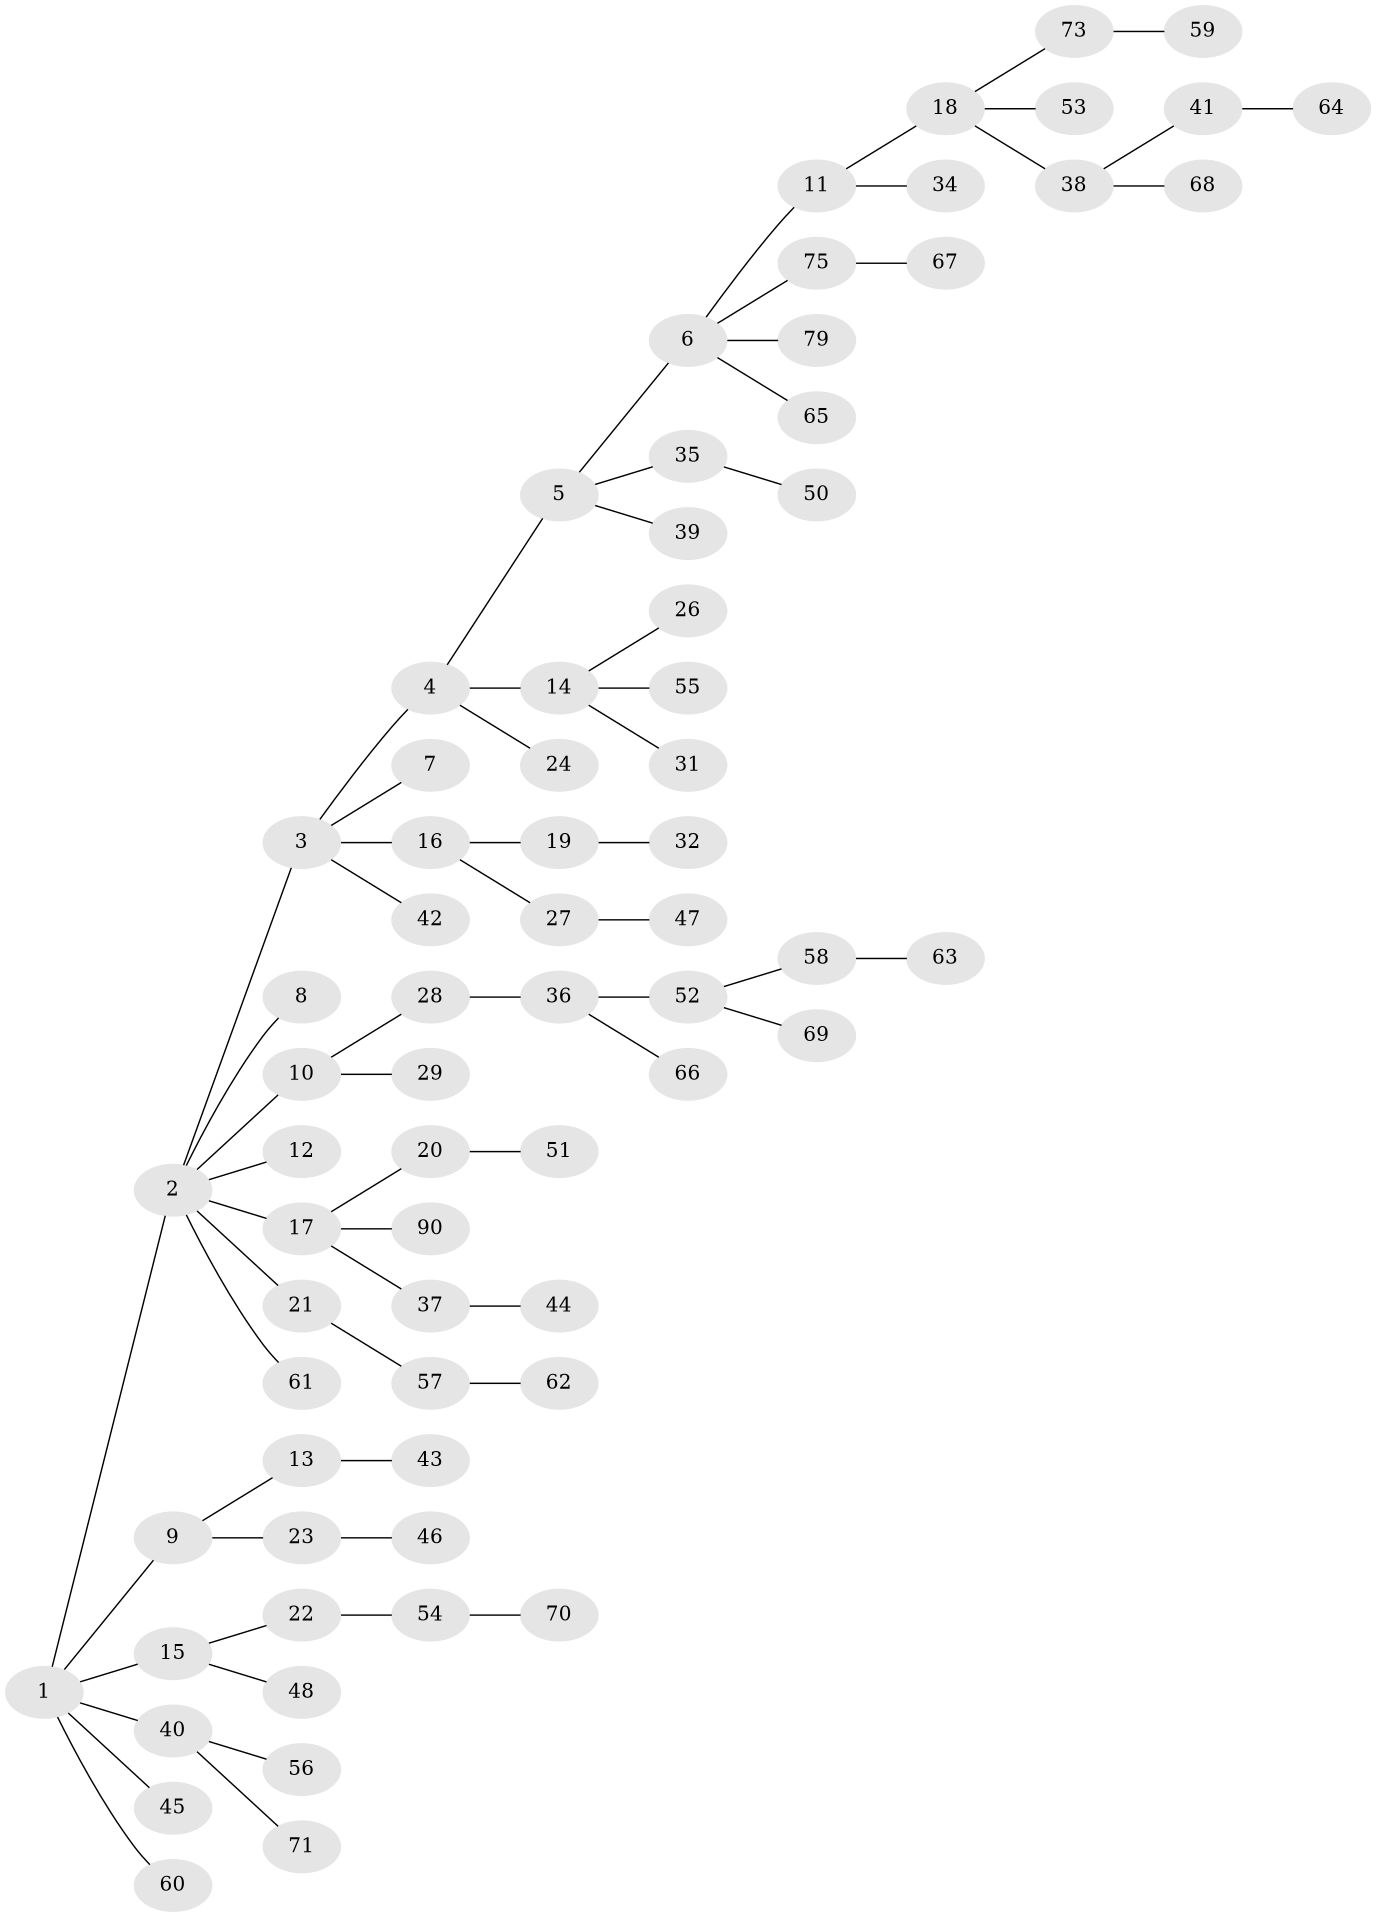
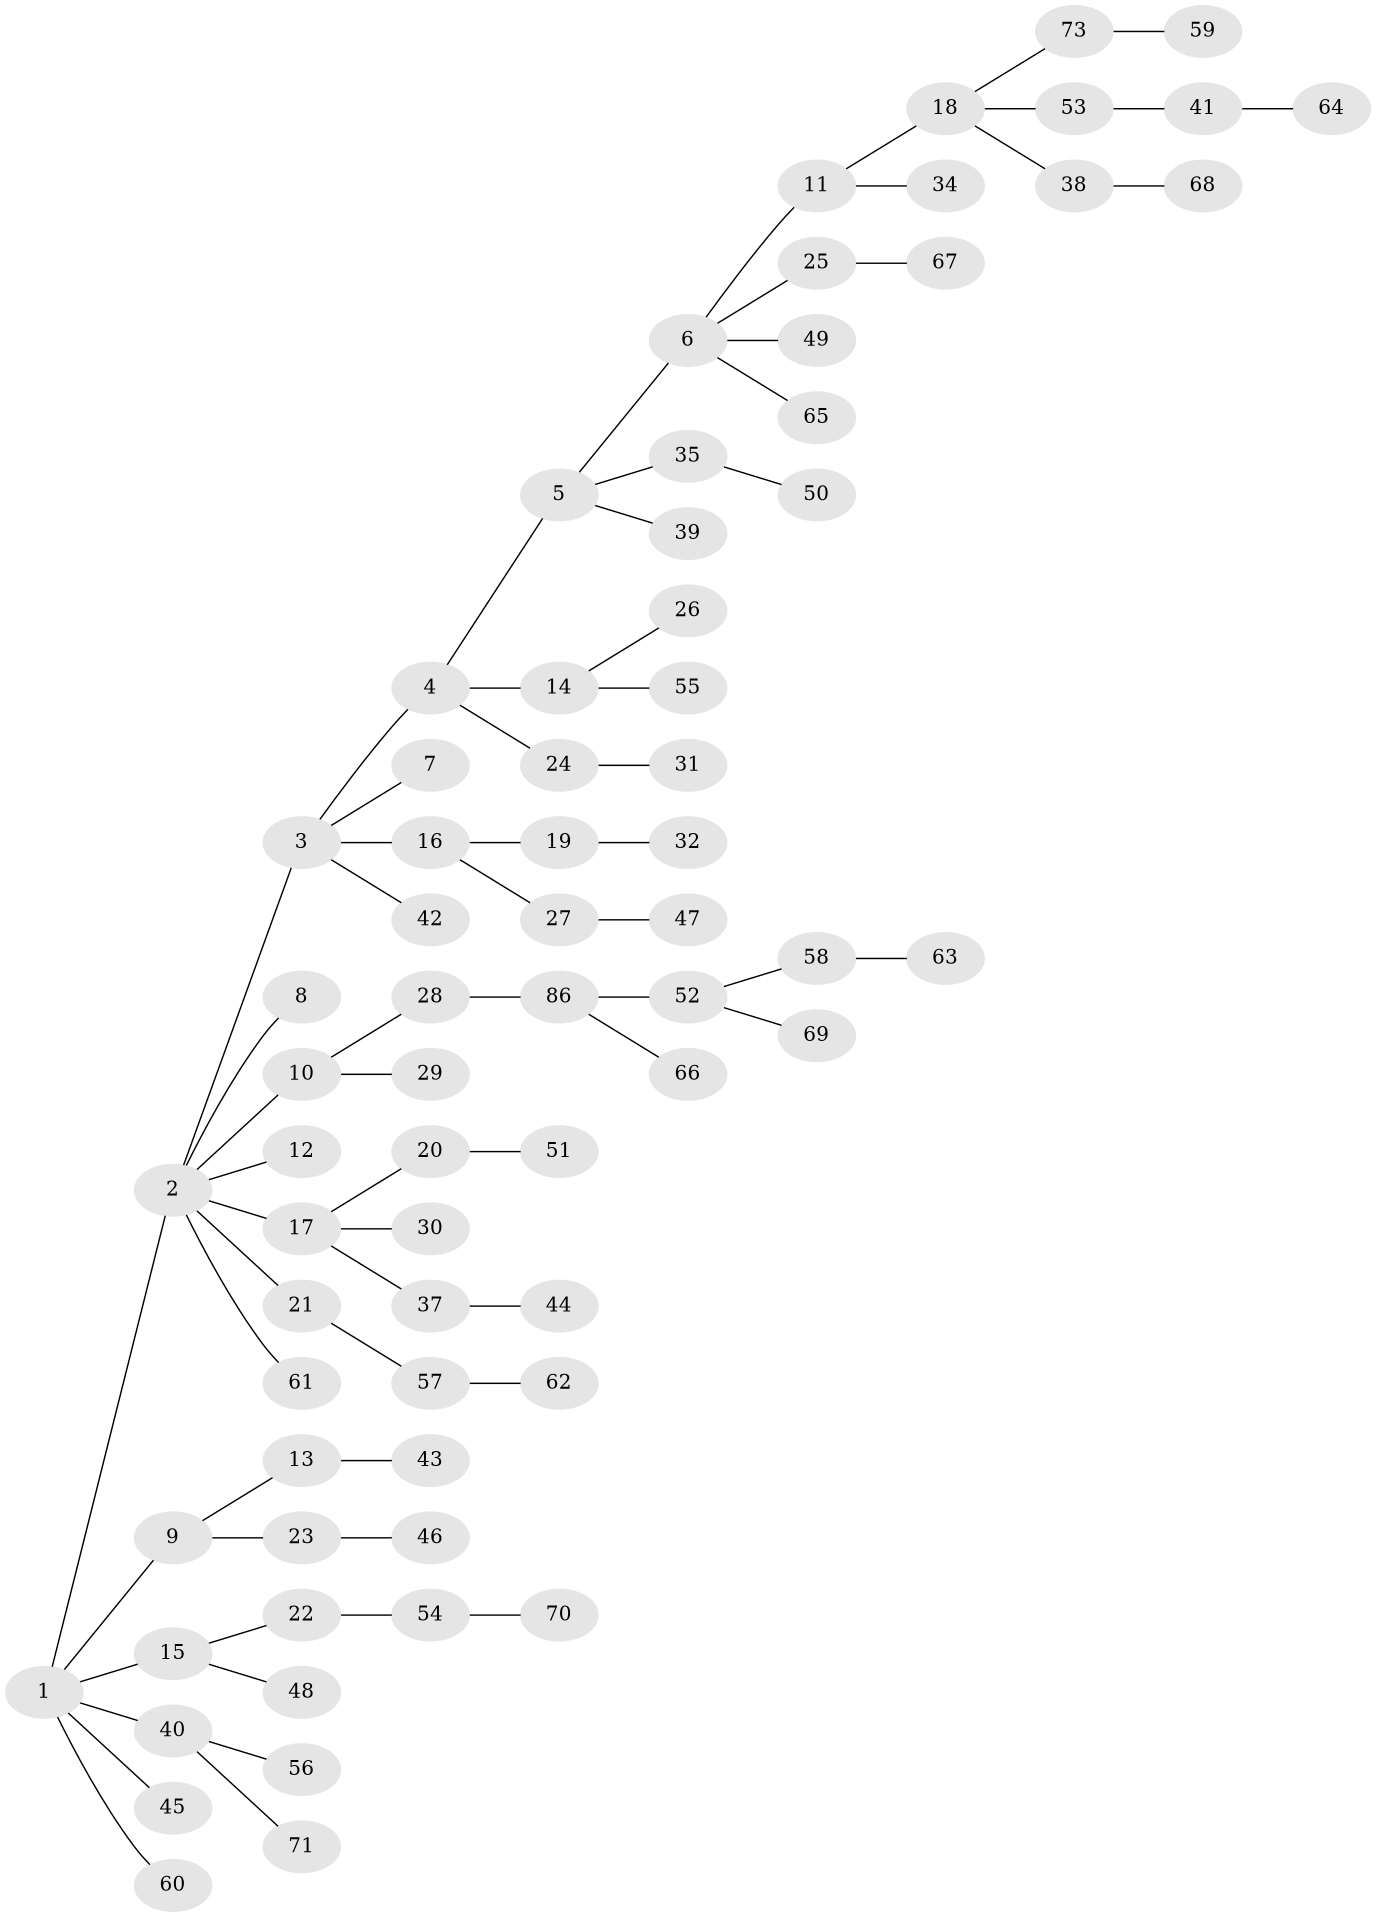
(1139, 147) -> (1139, 109)
(817, 263) -> (817, 263)
(817, 340) -> (817, 340)
(624, 727) -> (624, 765)
(559, 997) -> (559, 997)
(431, 1229) -> (431, 1229)
